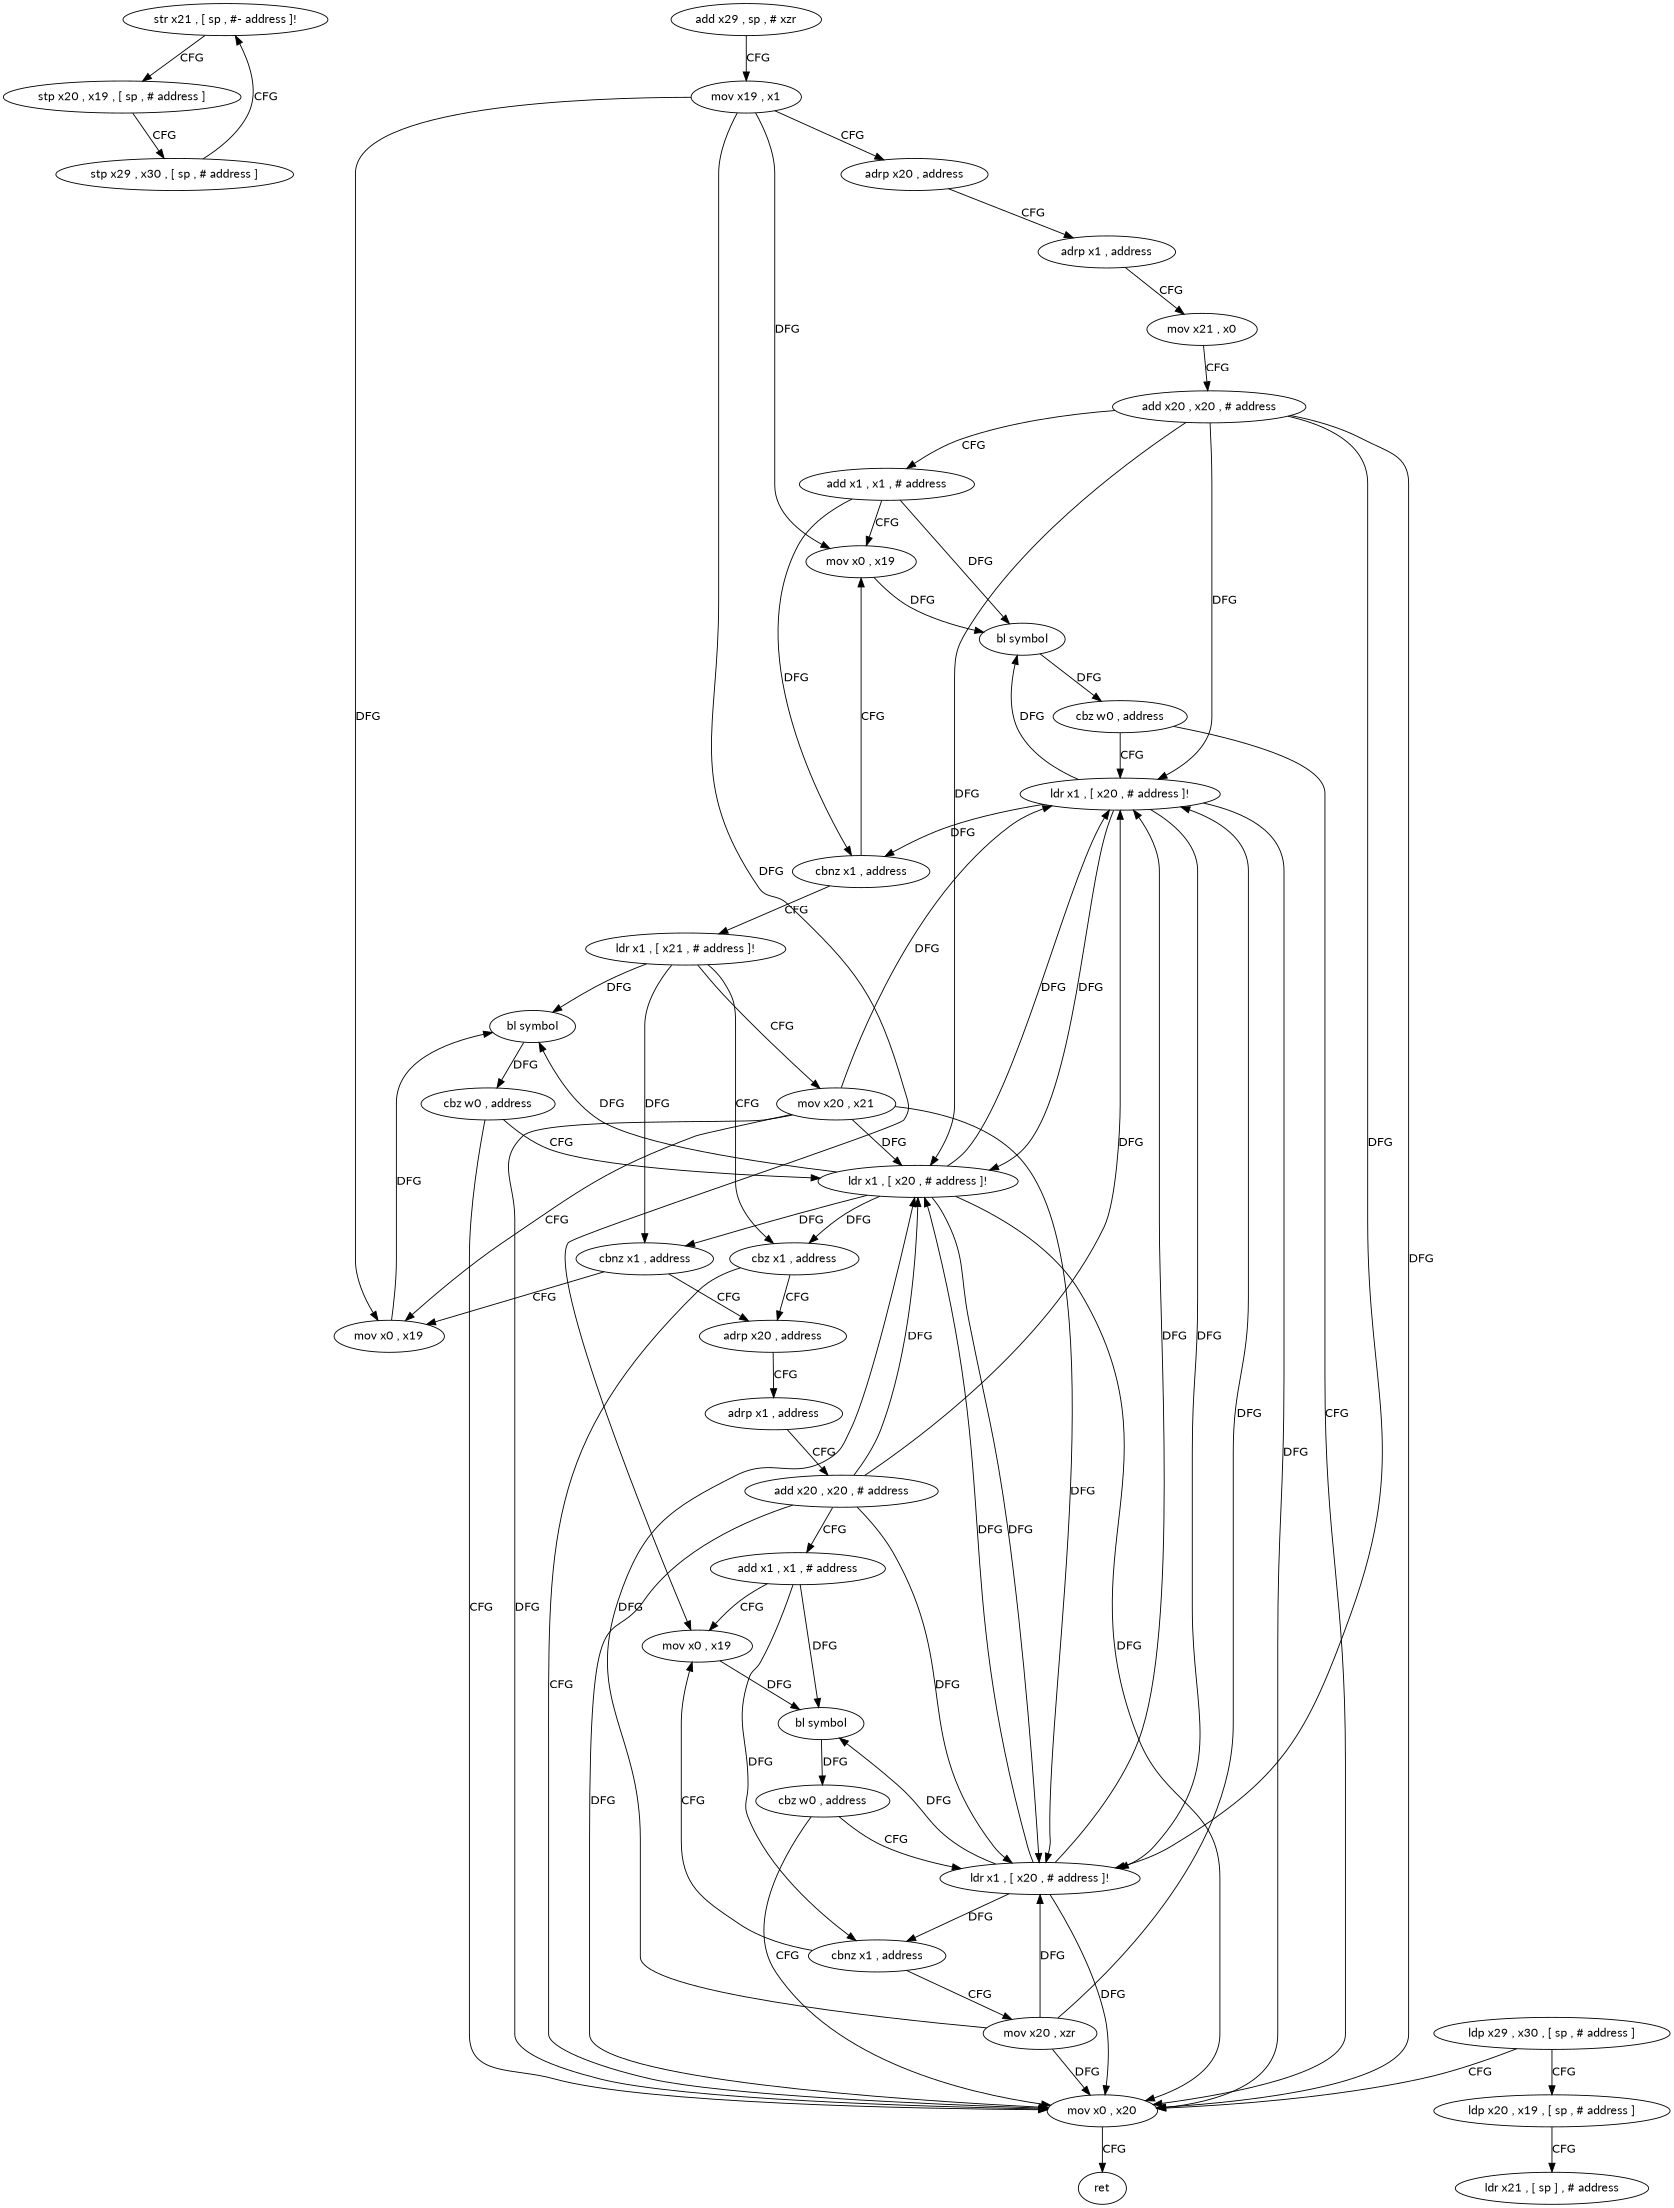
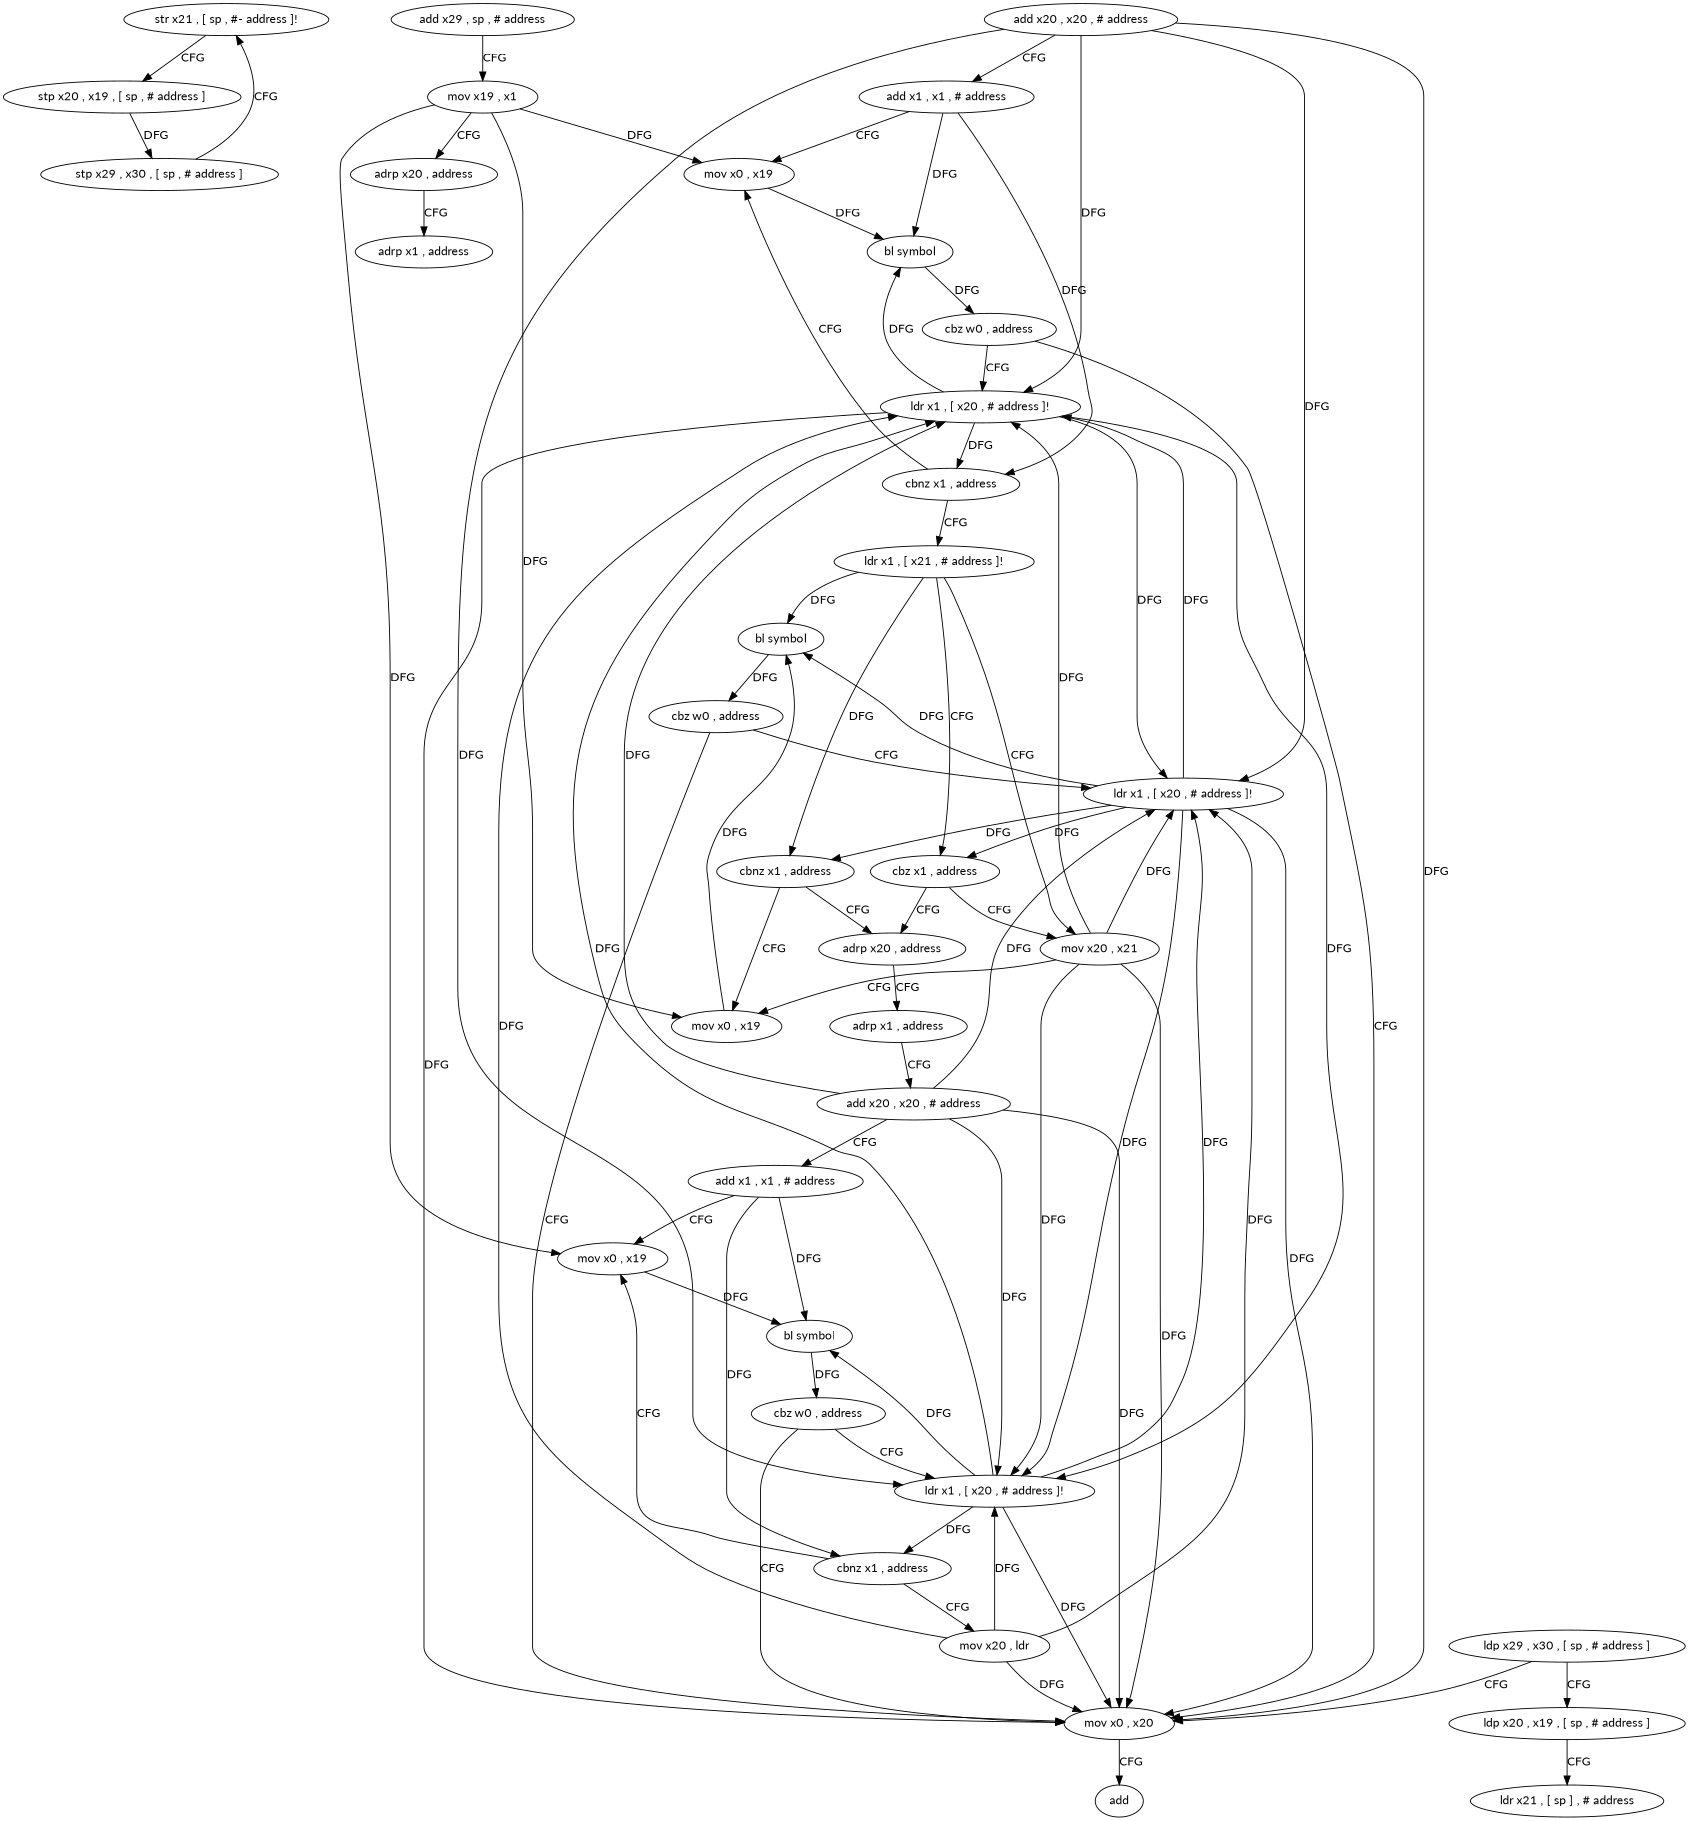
(746, 20) -> (483, 20)
(165, 136) -> (156, 136)
(1202, 329) -> none
(549, 1869) -> (994, 920)
(1040, 2033) -> (995, 1646)
(1102, 2188) -> (1119, 1801)
